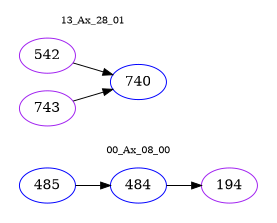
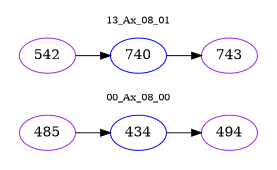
(93, 21) -> (138, 21)
(88, 97) -> (179, 56)
(47, 186) -> (47, 133)
(138, 186) -> (138, 133)
(229, 186) -> (229, 133)
